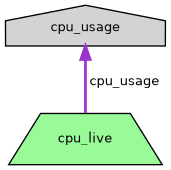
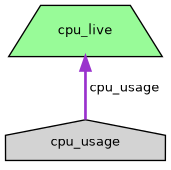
(85, 86) -> (85, 95)
